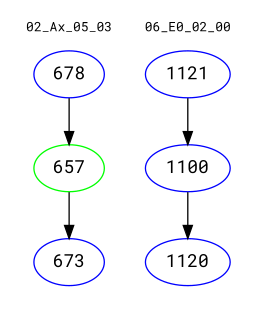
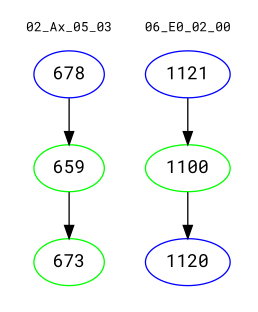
(69, 168) -> (69, 168)
(188, 168) -> (188, 168)
(69, 262) -> (69, 262)
